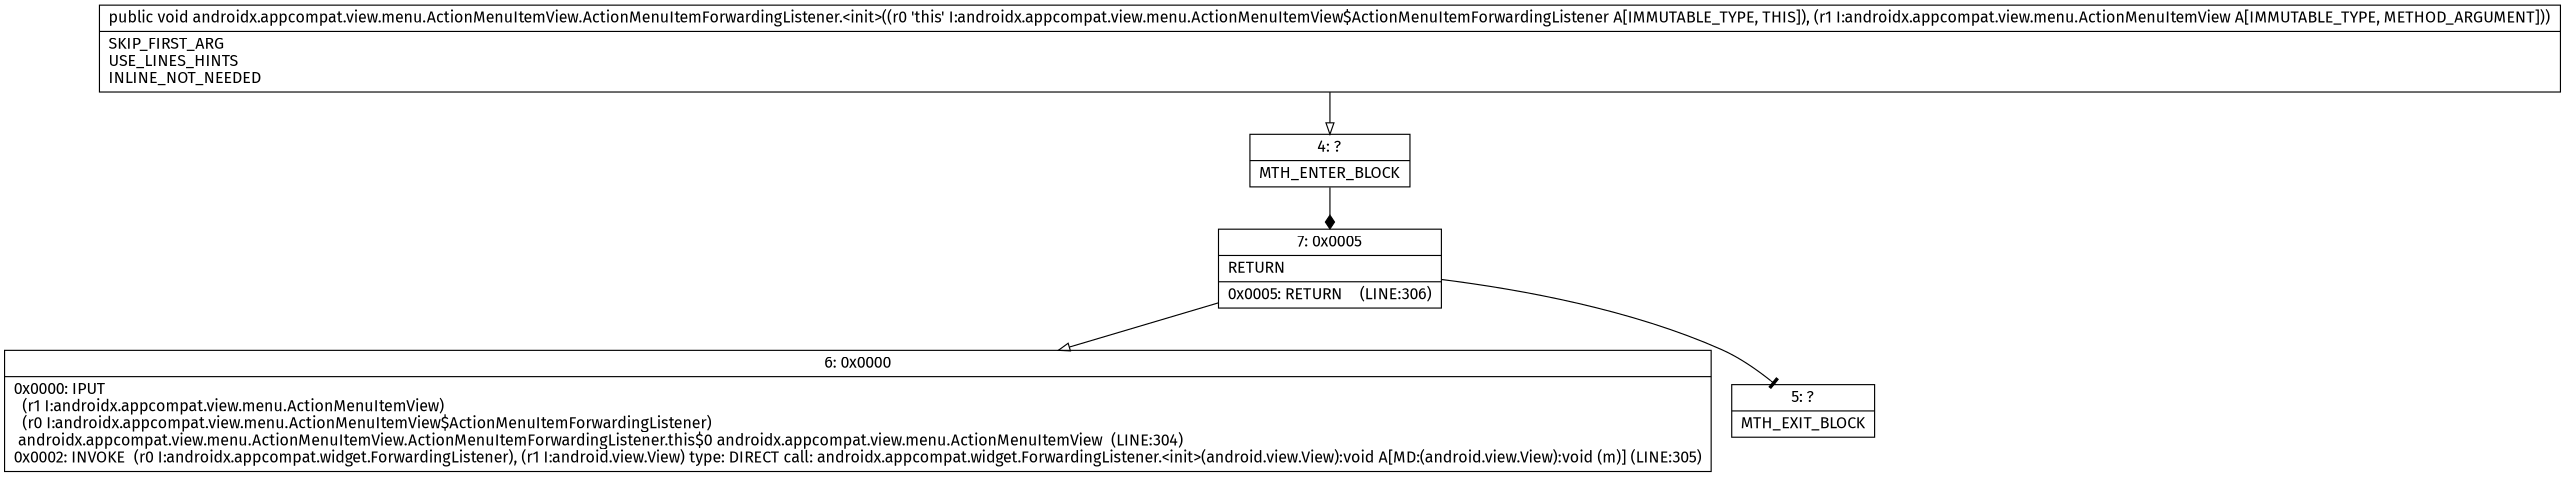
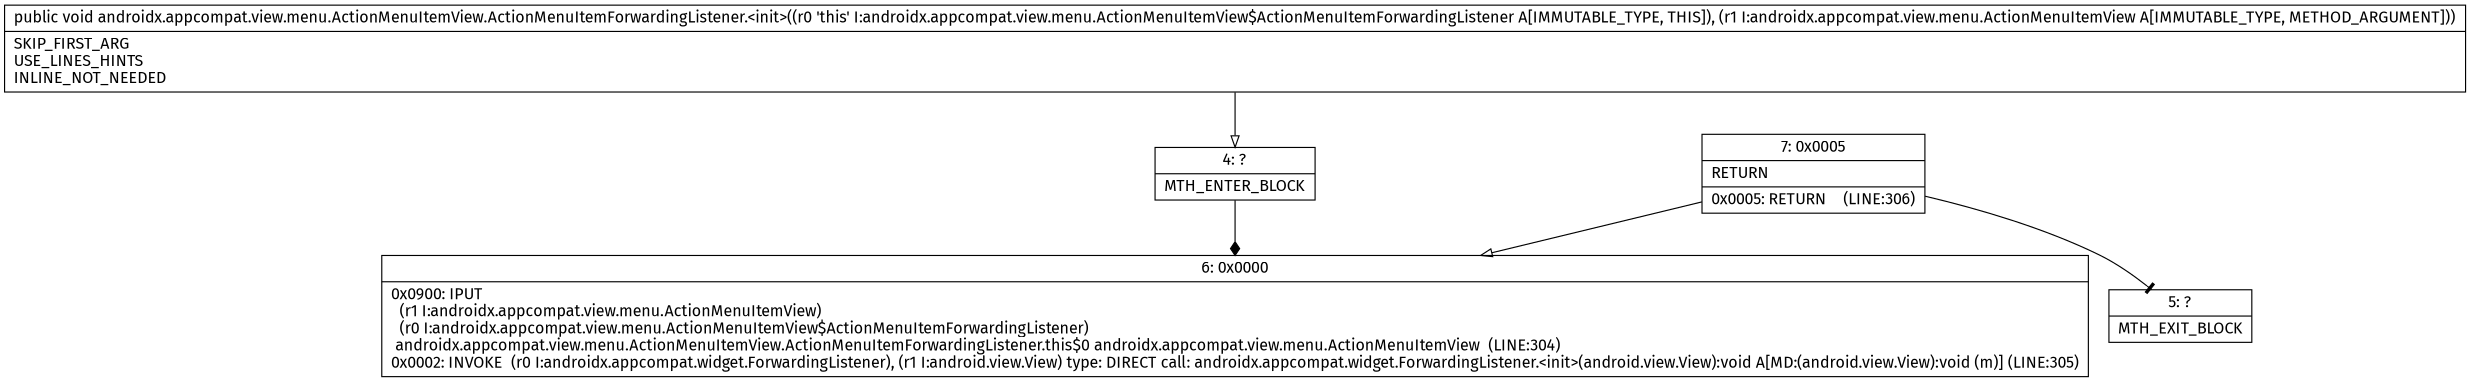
(1330, 201) -> (1235, 221)
(64, 389) -> (441, 294)
